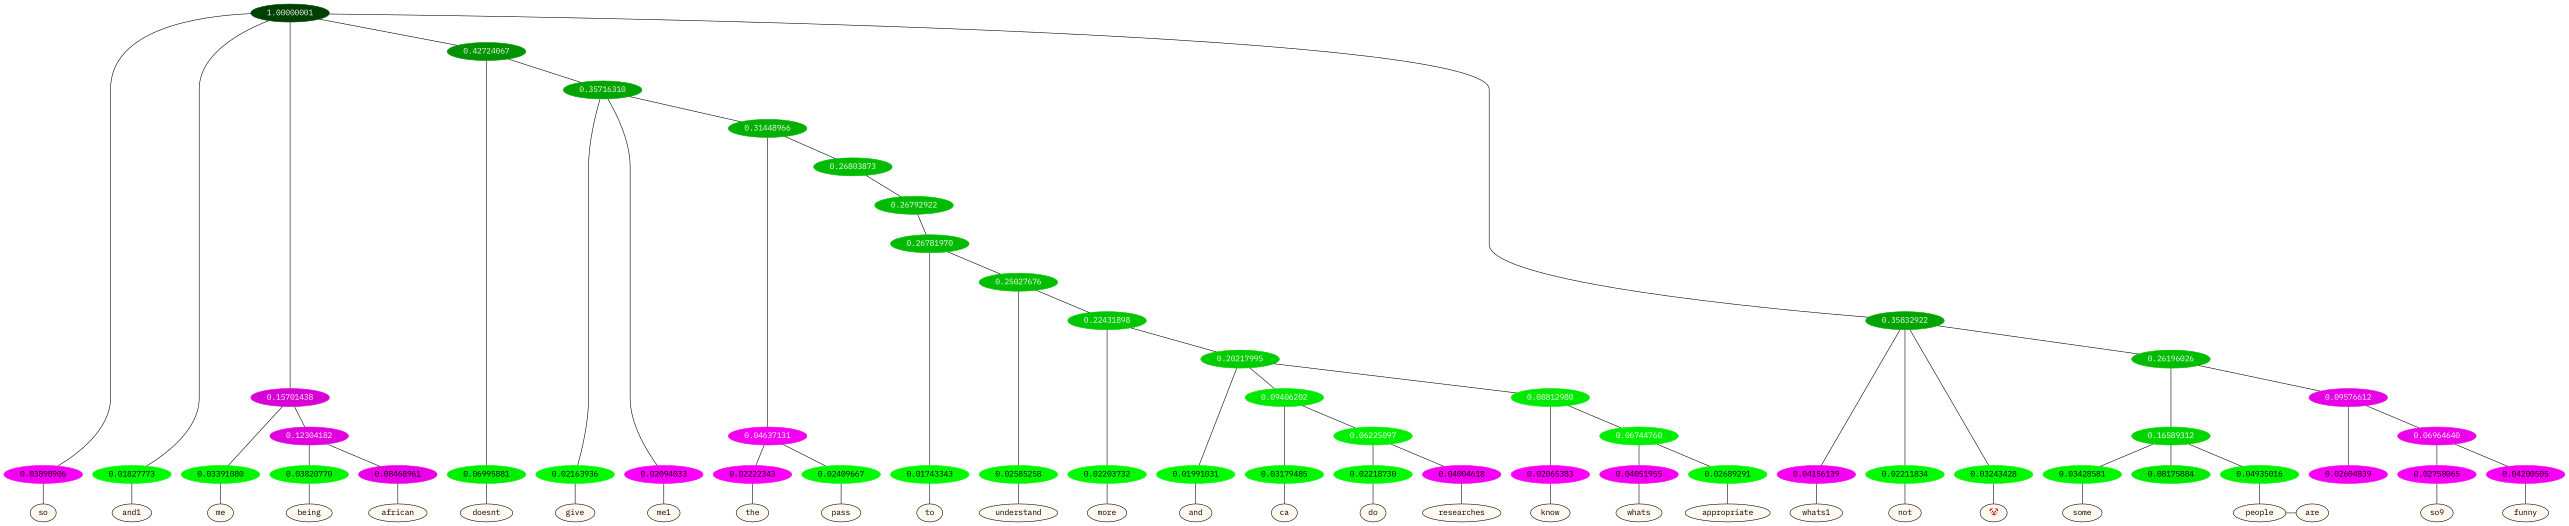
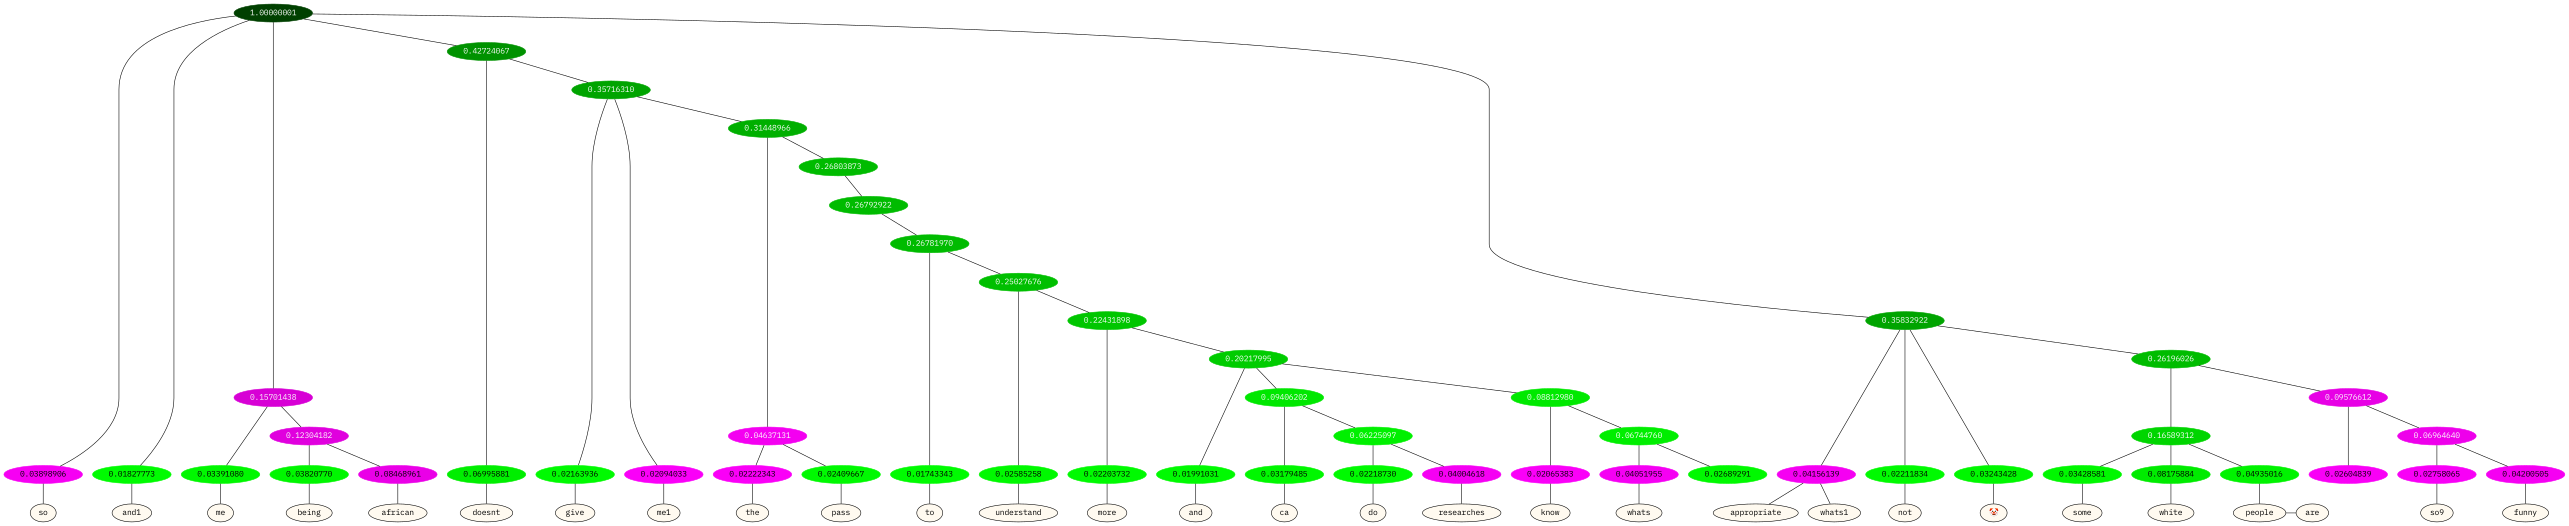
(1728, 494) -> (1786, 494)
none -> (2171, 513)
